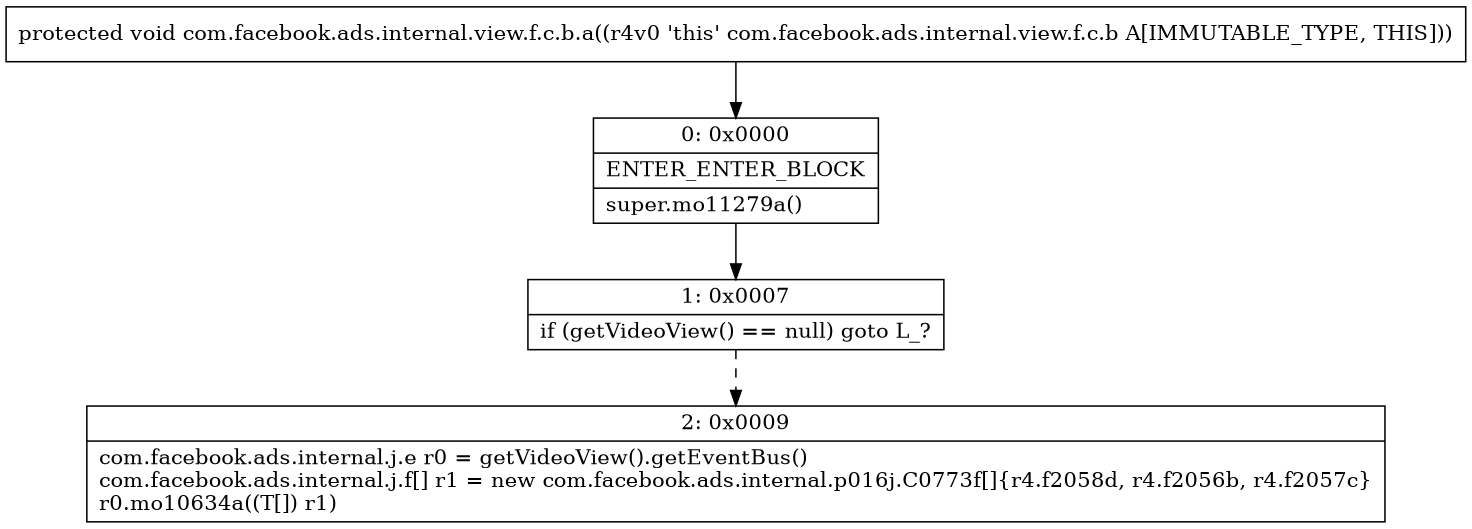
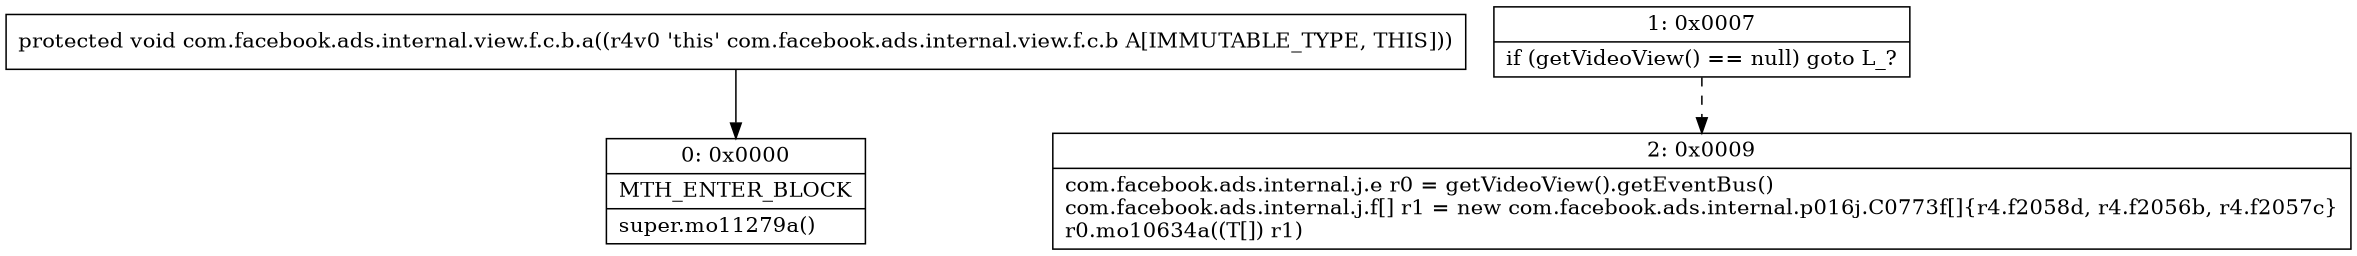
(736, 170) -> (736, 190)
(736, 244) -> none
